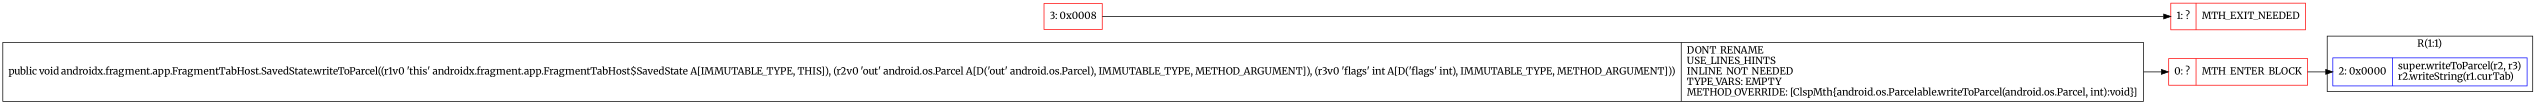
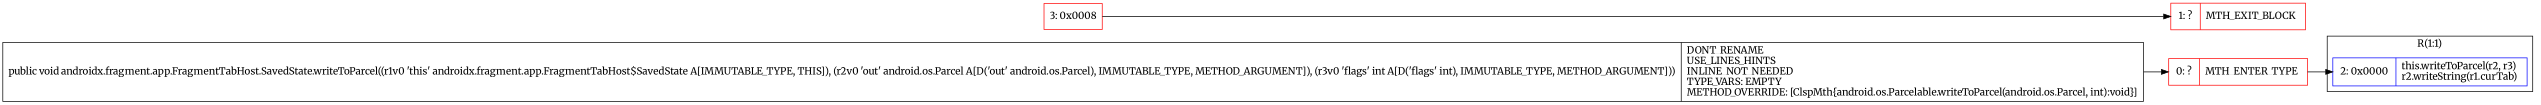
(2251, 16) -> (2251, 16)
(2460, 66) -> (2459, 66)
(2252, 72) -> (2252, 72)
